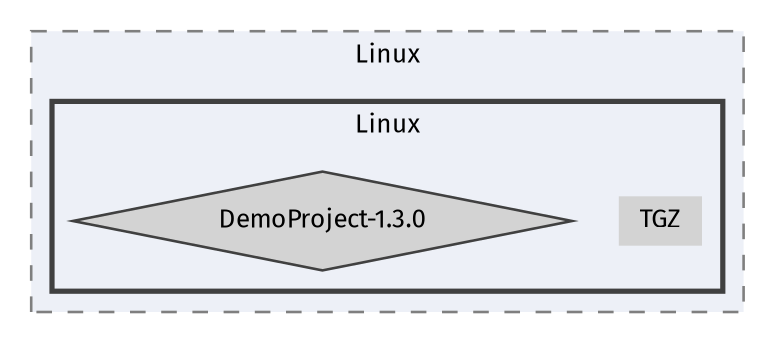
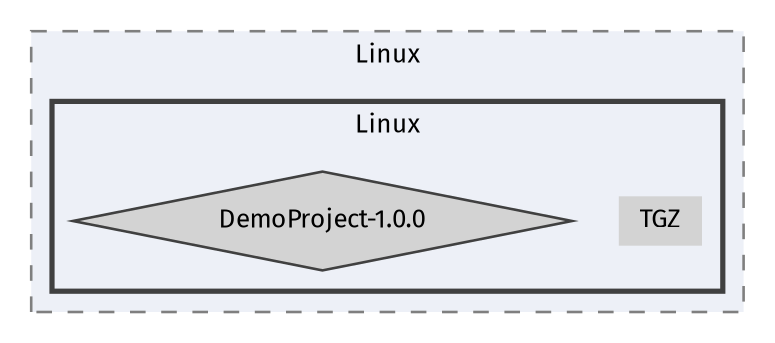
(322, 221) -> (322, 221)
